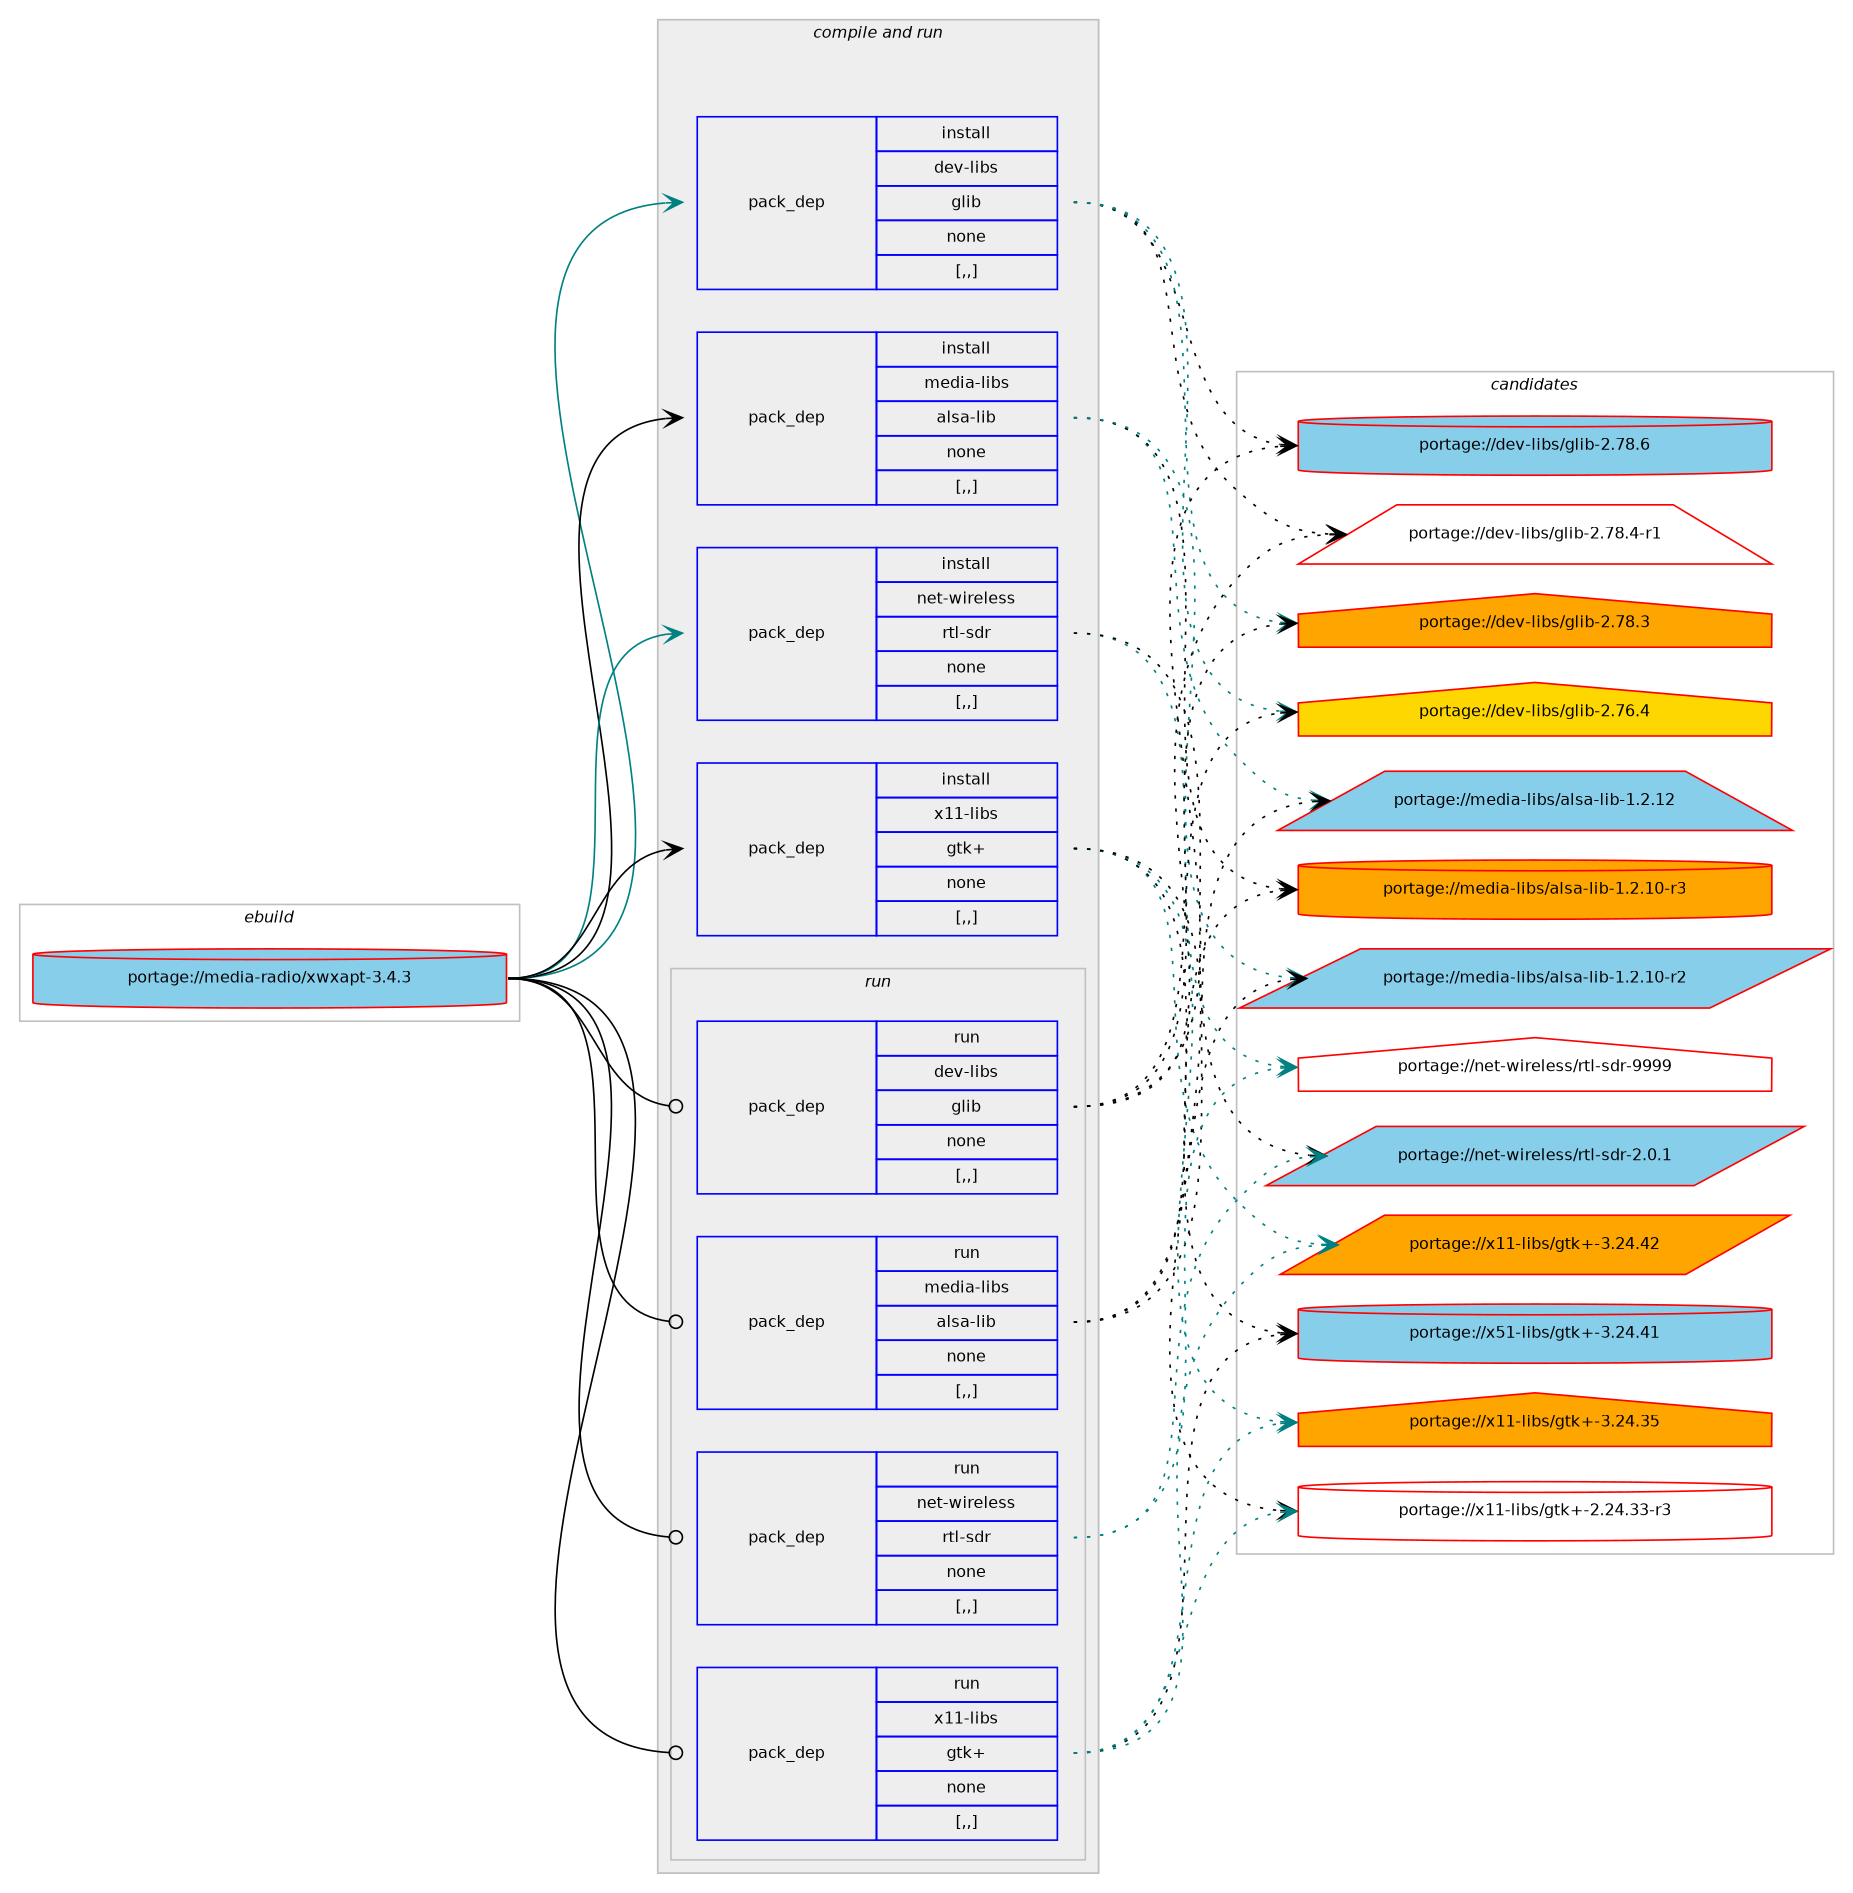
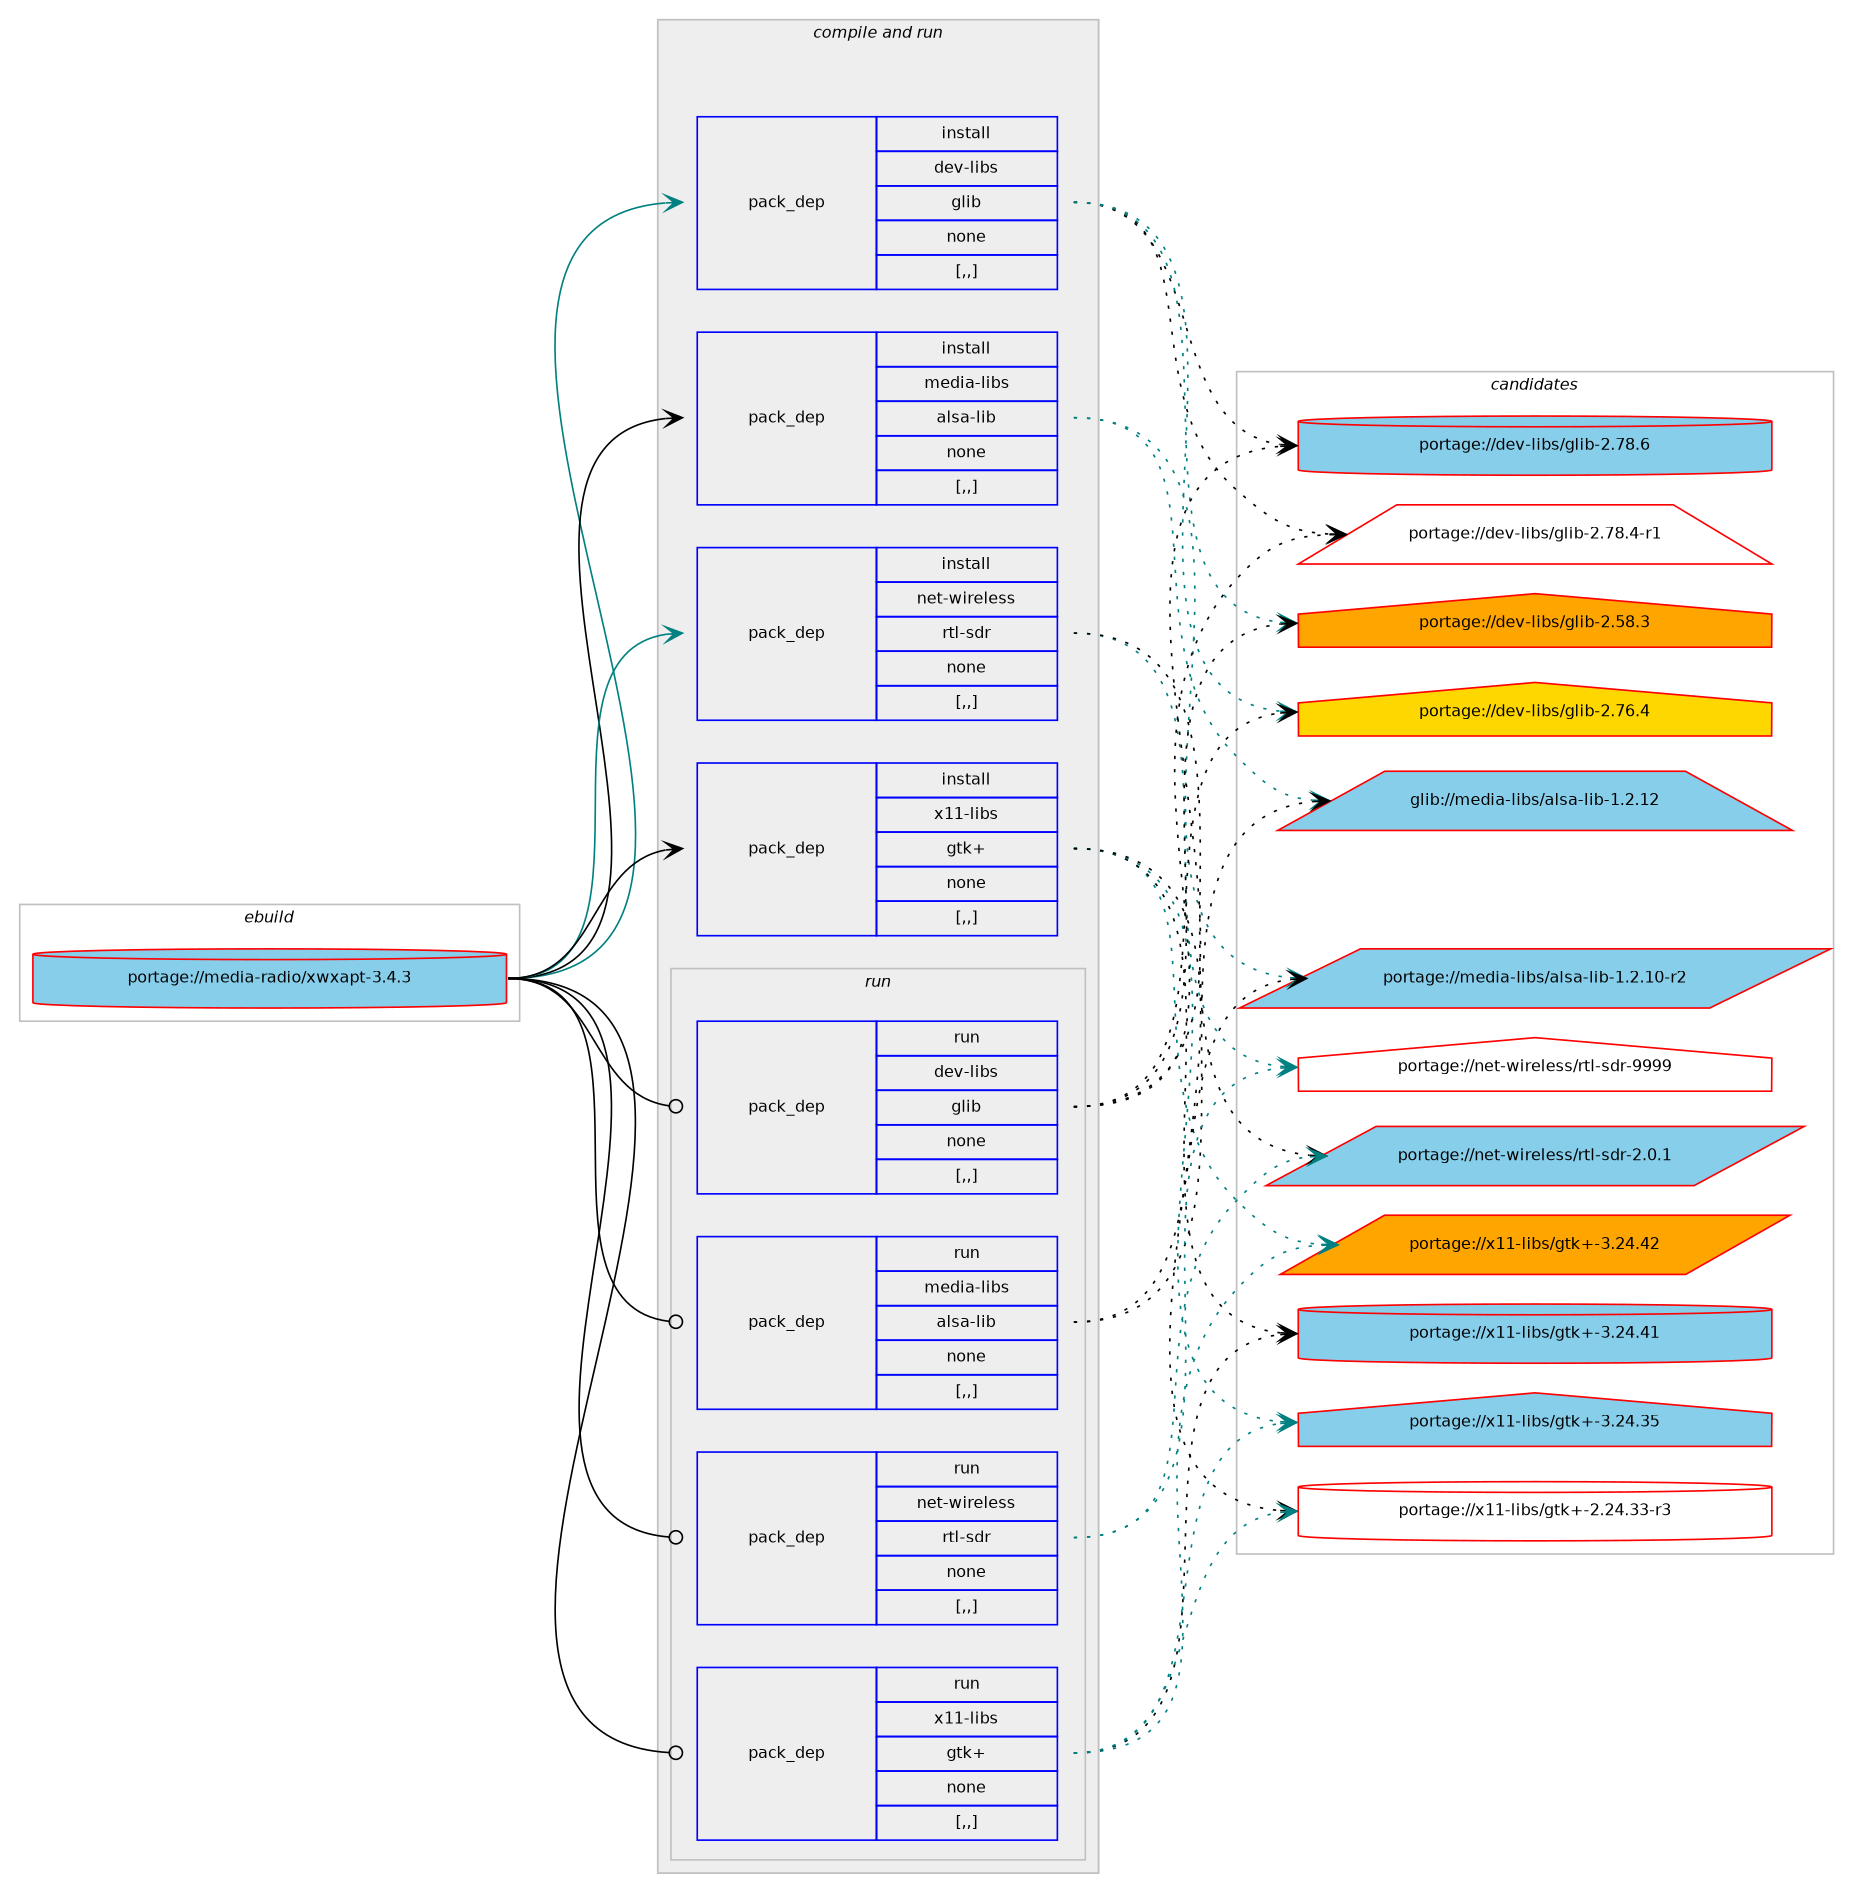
(1535, 623) -> (1535, 623)
(1535, 801) -> (1535, 801)
(1535, 890) -> none
(1535, 1334) -> (1535, 1334)
(1535, 1422) -> (1535, 1422)
